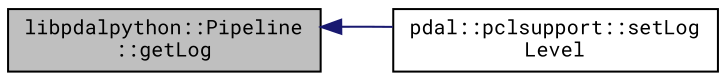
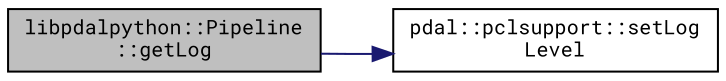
(367, 27) -> (347, 54)
